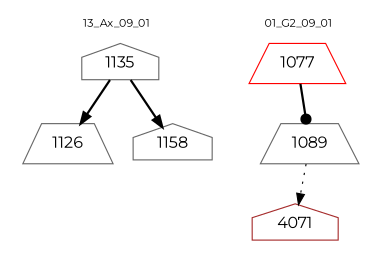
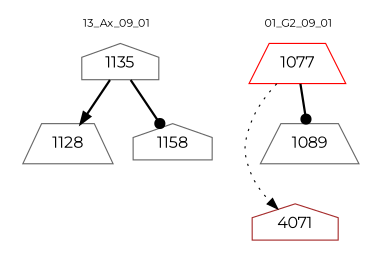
(144, 100) -> (144, 100)
(68, 144) -> (68, 144)
(303, 179) -> (246, 141)
